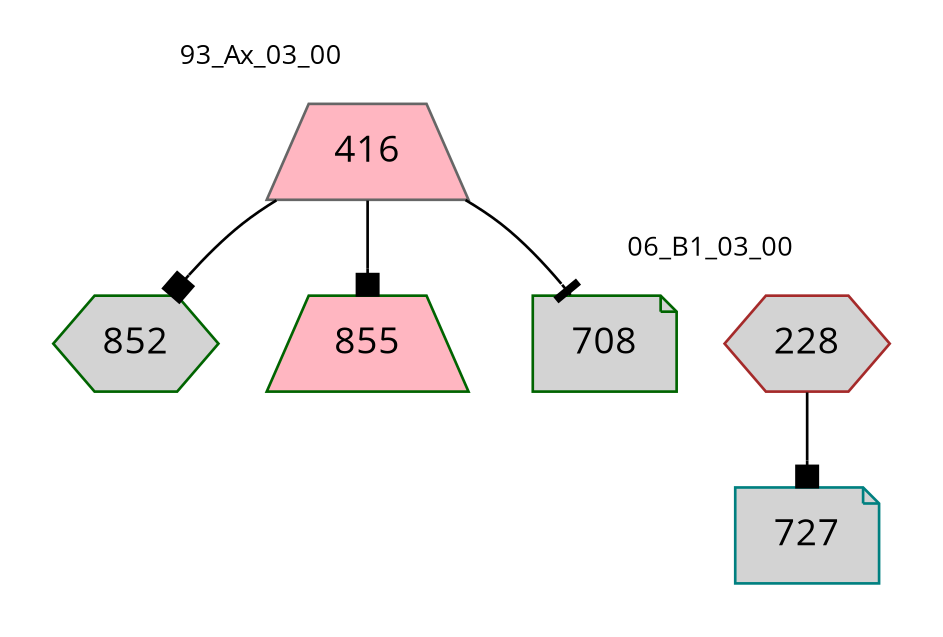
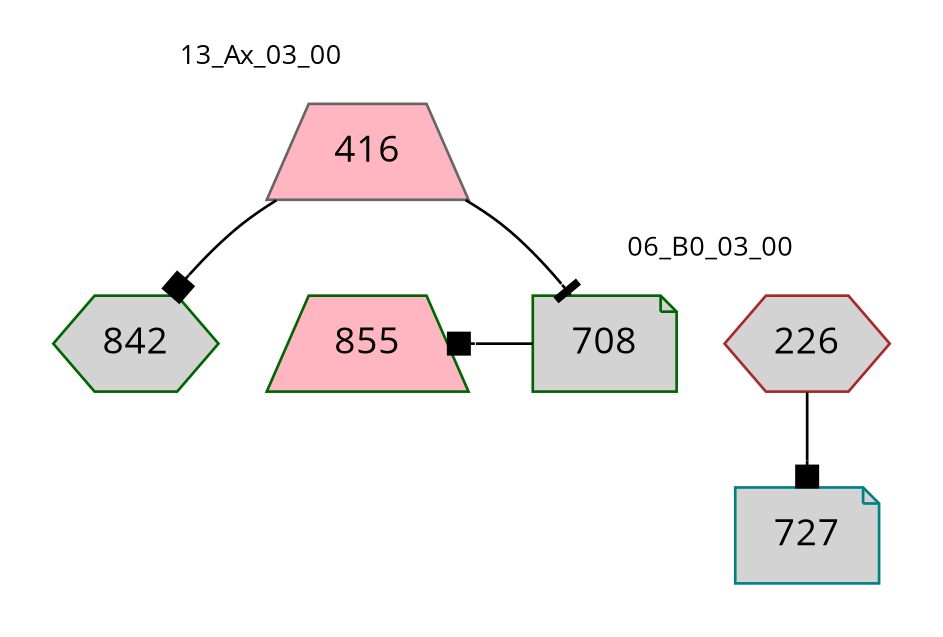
(261, 57) -> (261, 57)
(368, 235) -> (504, 344)
(711, 249) -> (711, 249)
(136, 344) -> (136, 344)
(807, 344) -> (807, 344)
